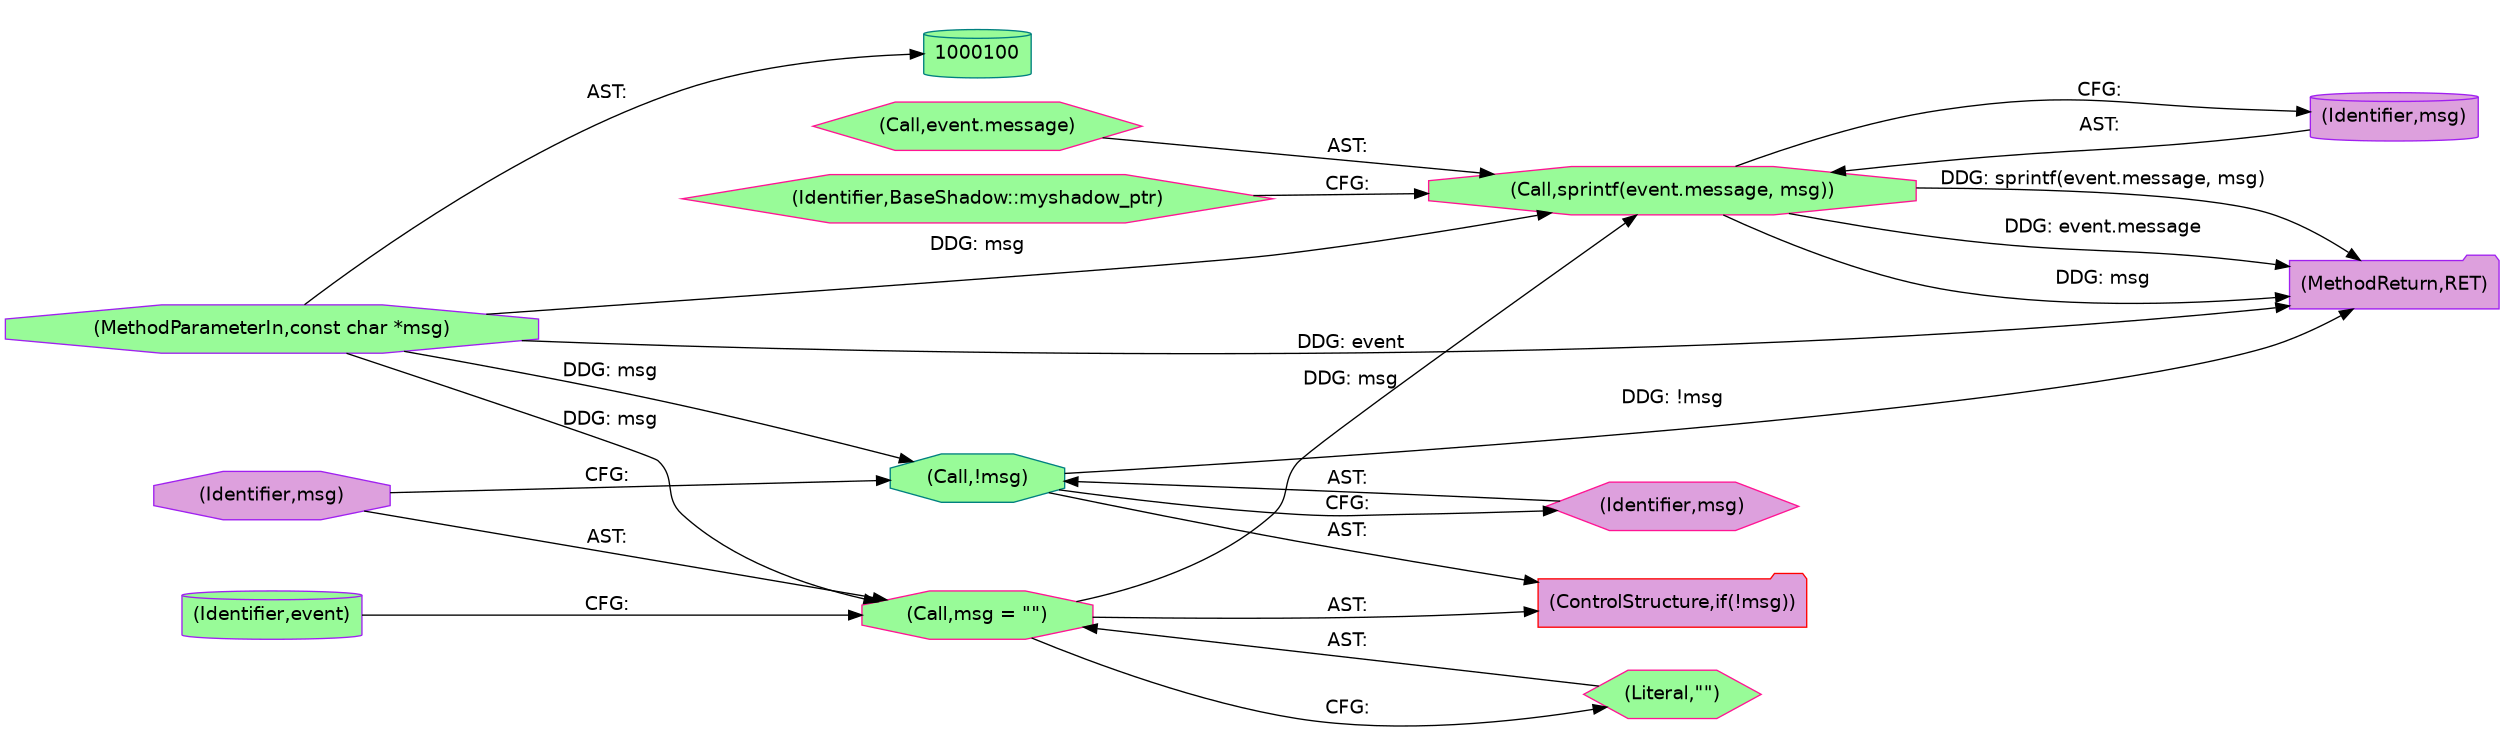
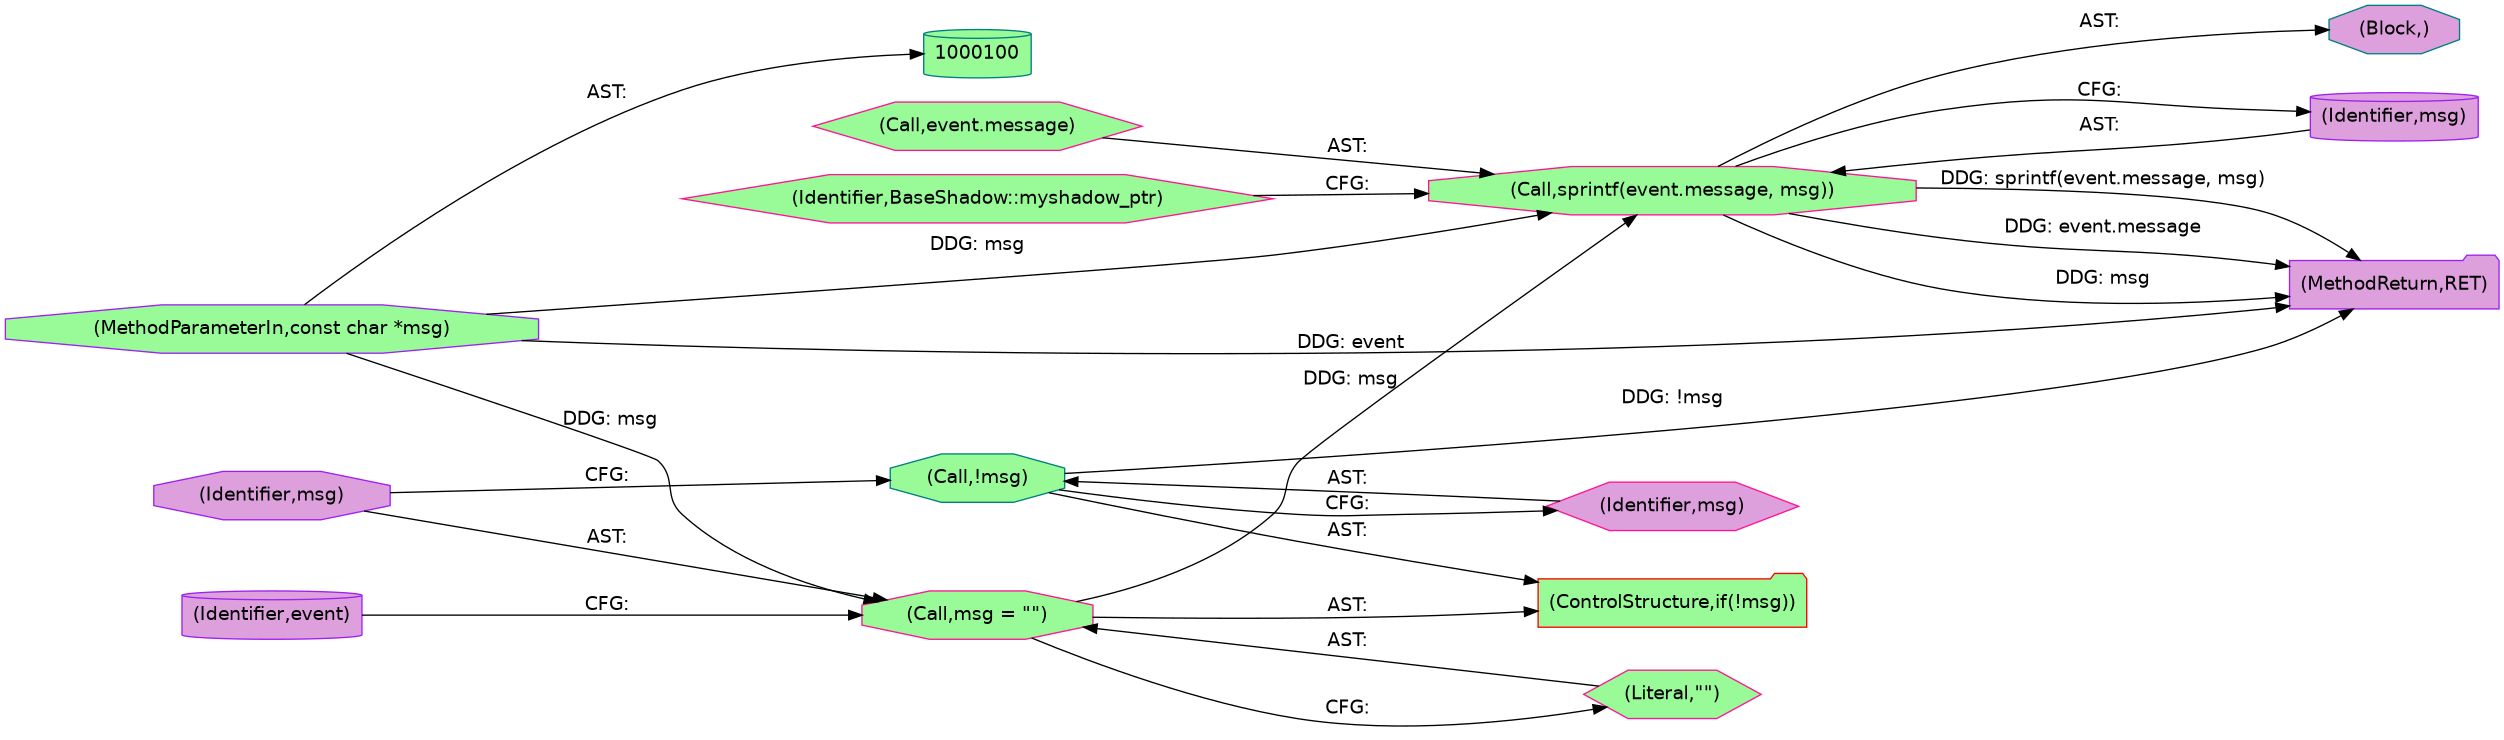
none -> (2394, 30)
(653, 399) -> none
(1672, 603) -> (1672, 603)
(272, 615) -> (272, 615)
